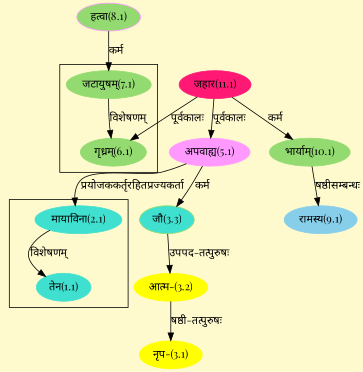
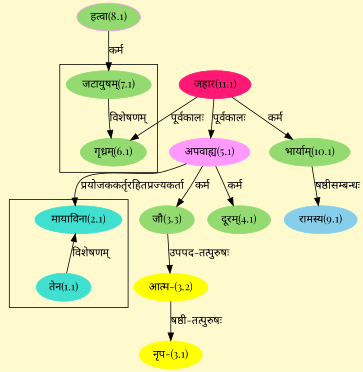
(167, 220) -> (167, 220)
none -> (239, 220)
(30, 248) -> (70, 257)
